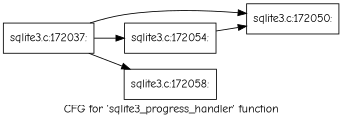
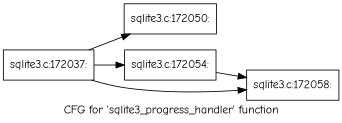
(227, 29) -> (227, 74)
